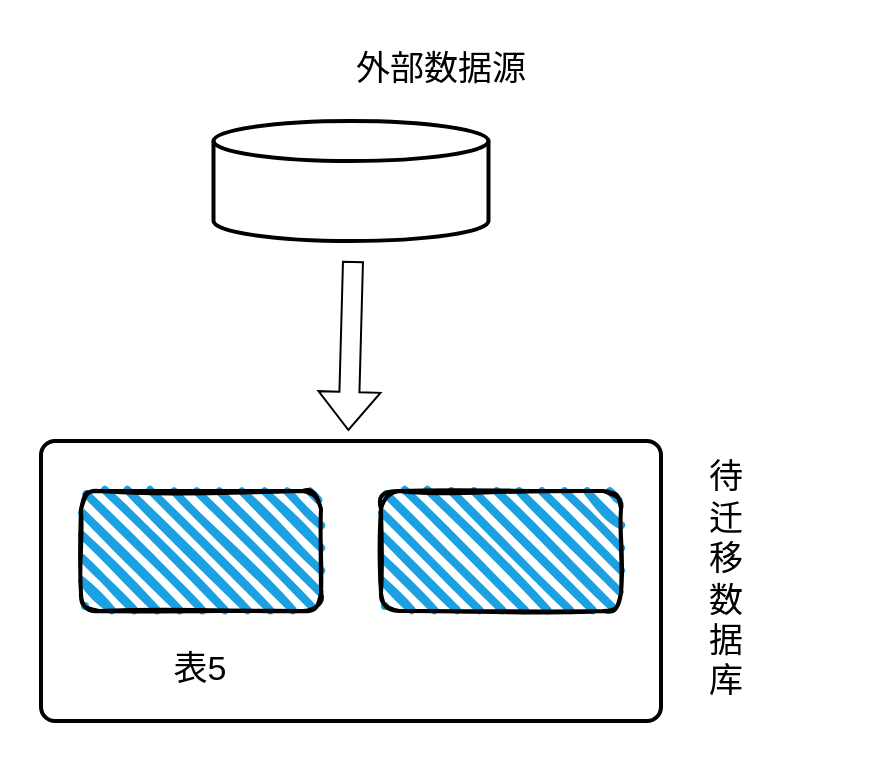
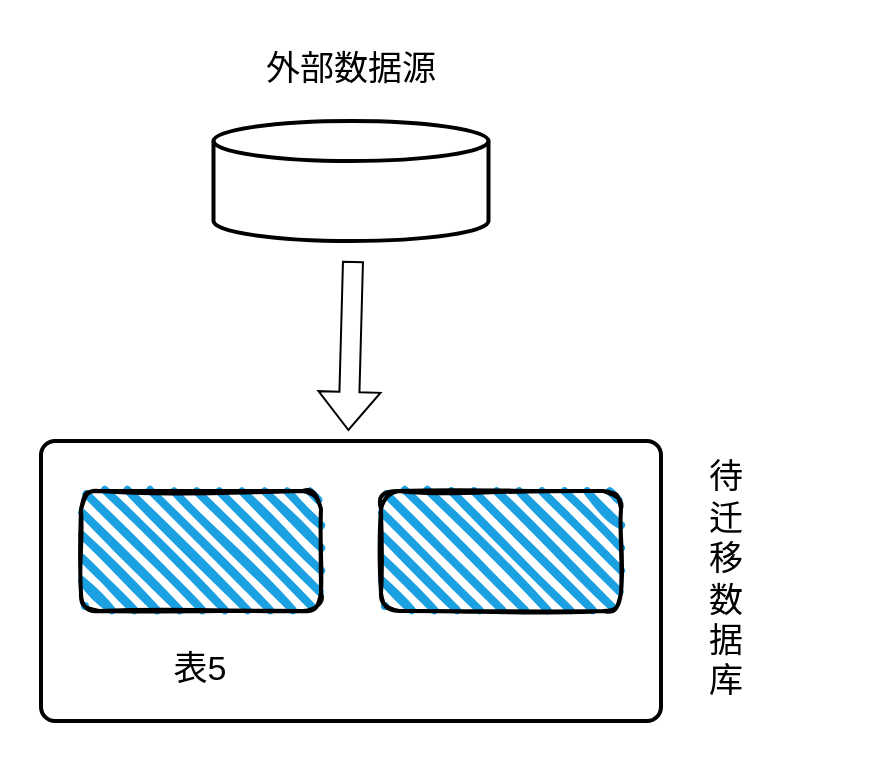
(441, 71) -> (351, 71)
